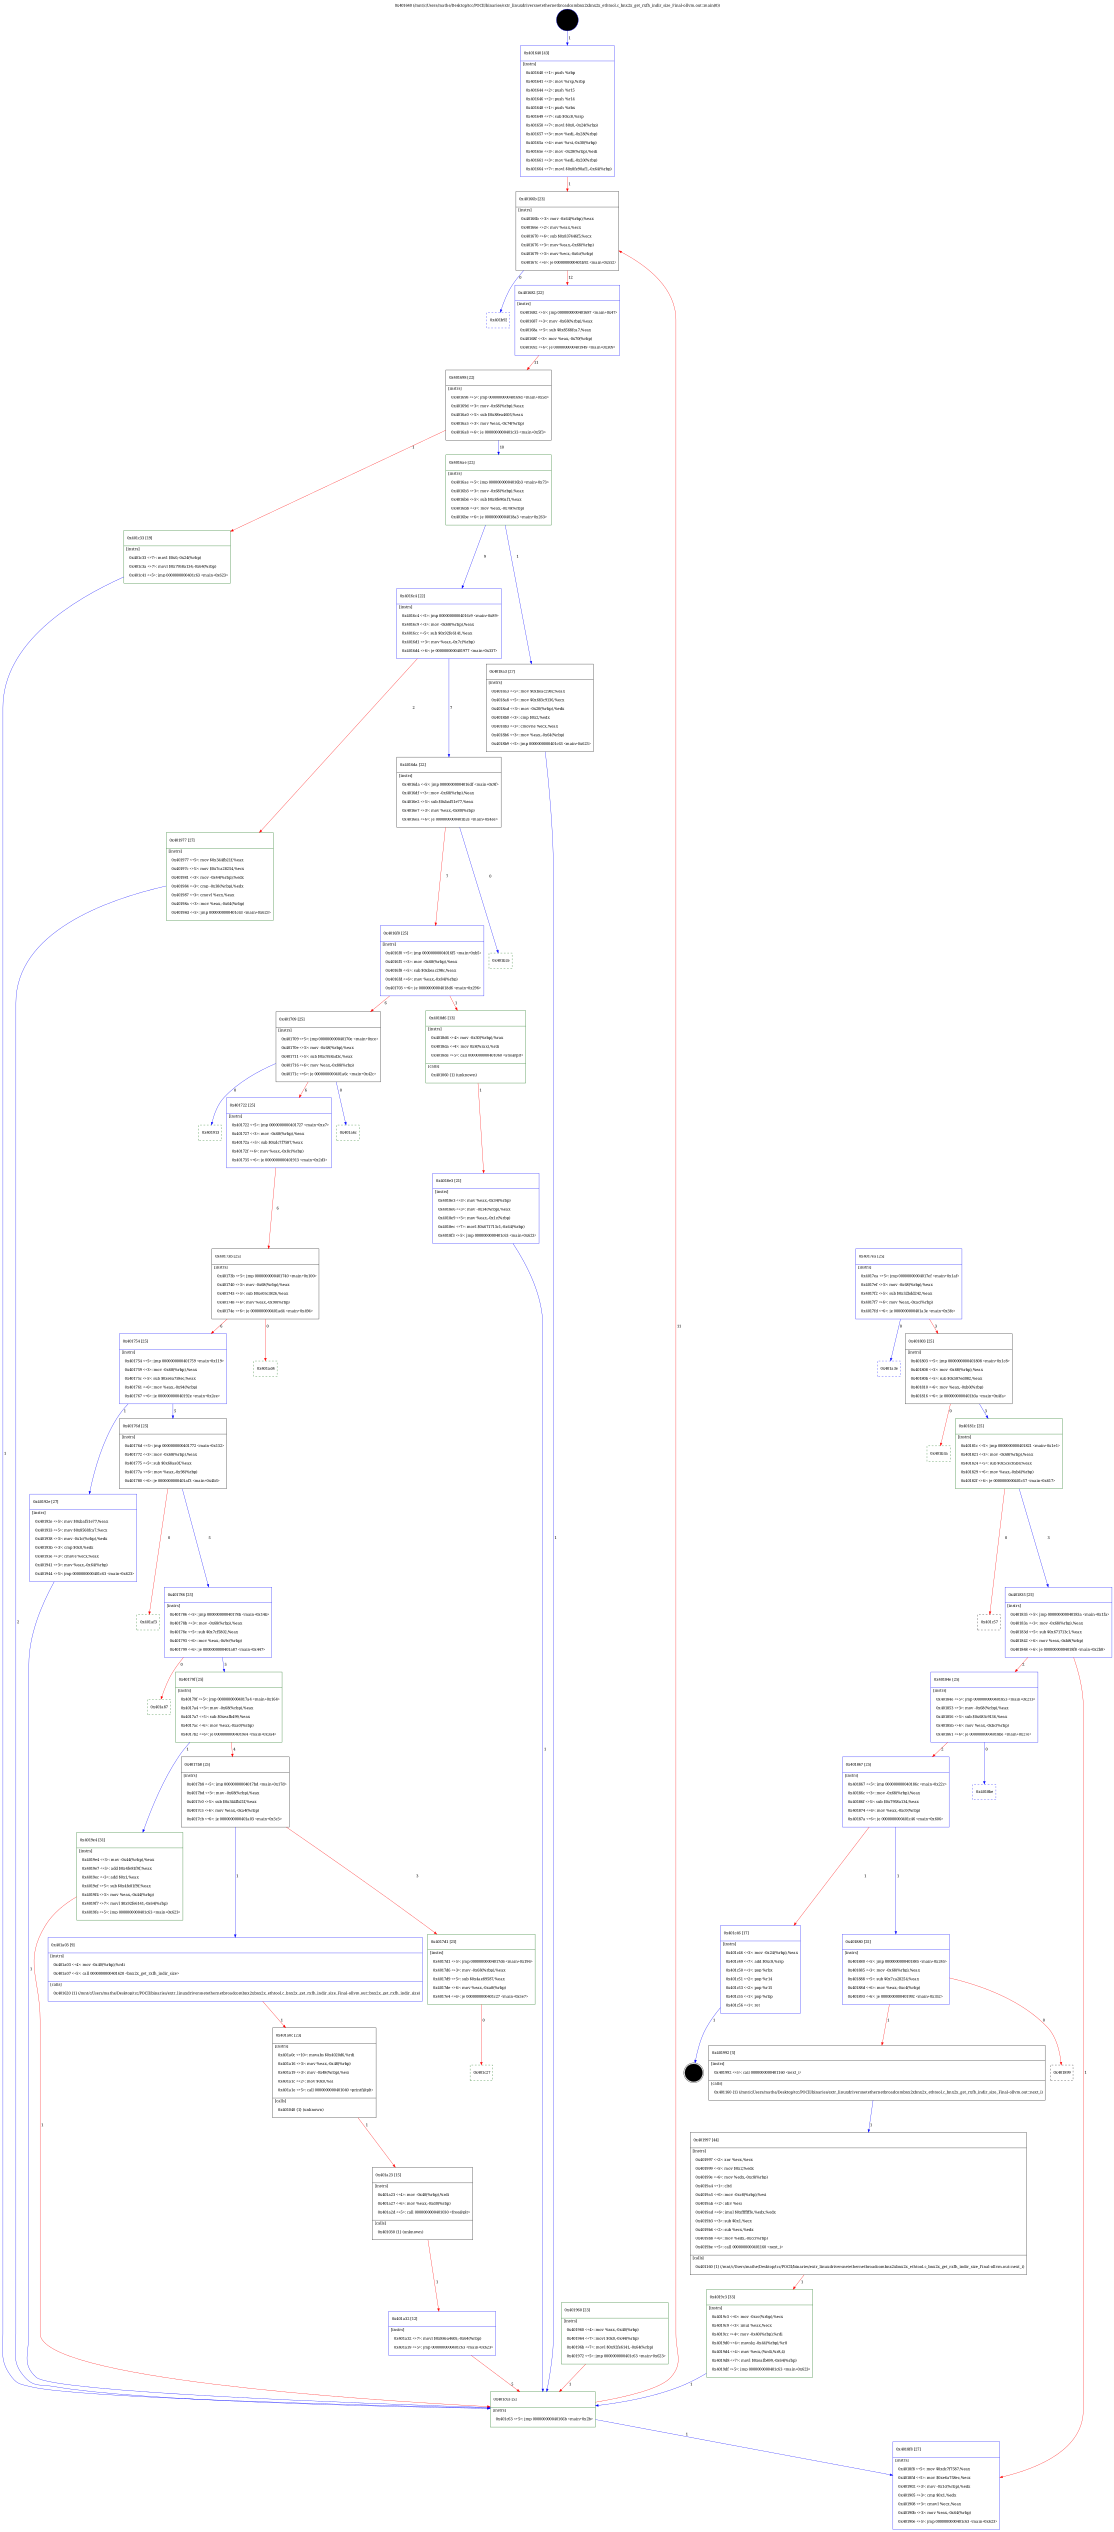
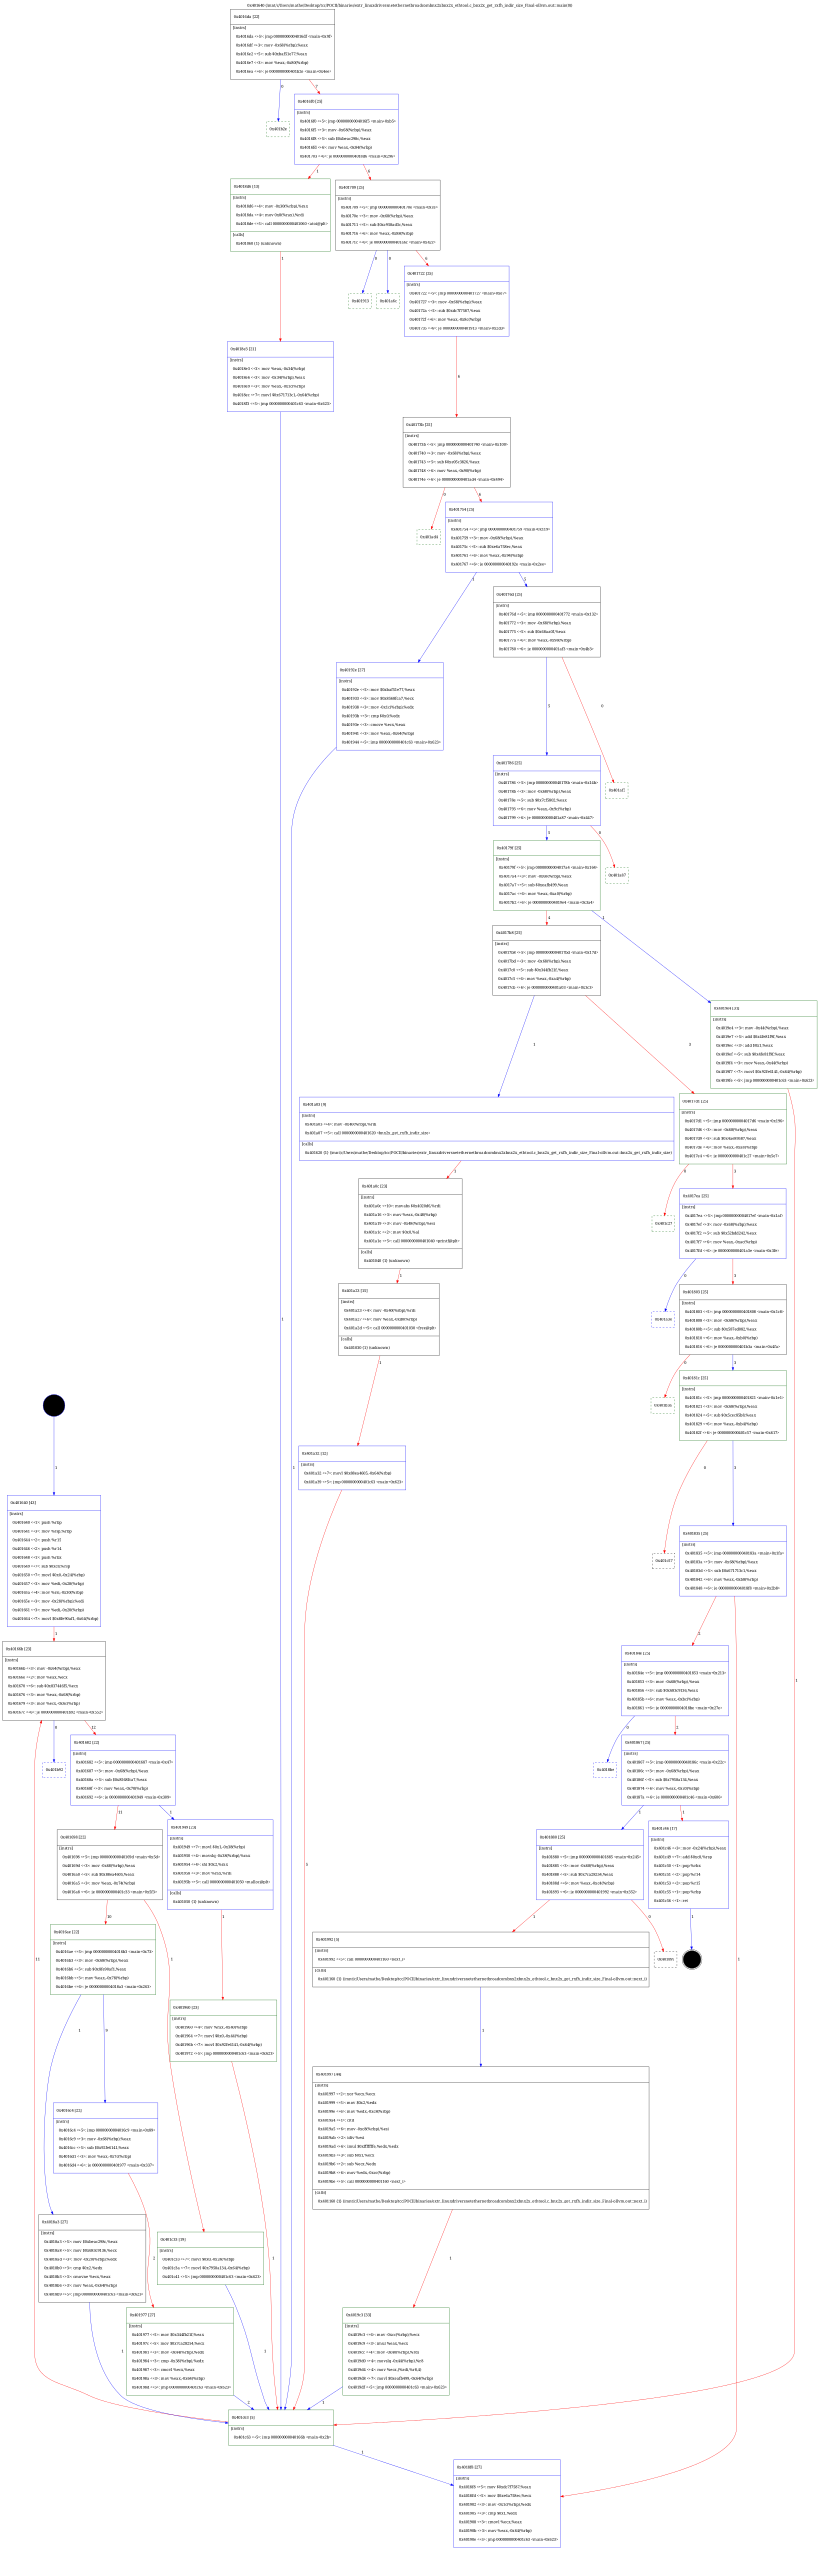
(499, 446) -> (107, 1911)
(449, 706) -> none
none -> (733, 1175)
none -> (220, 1865)
